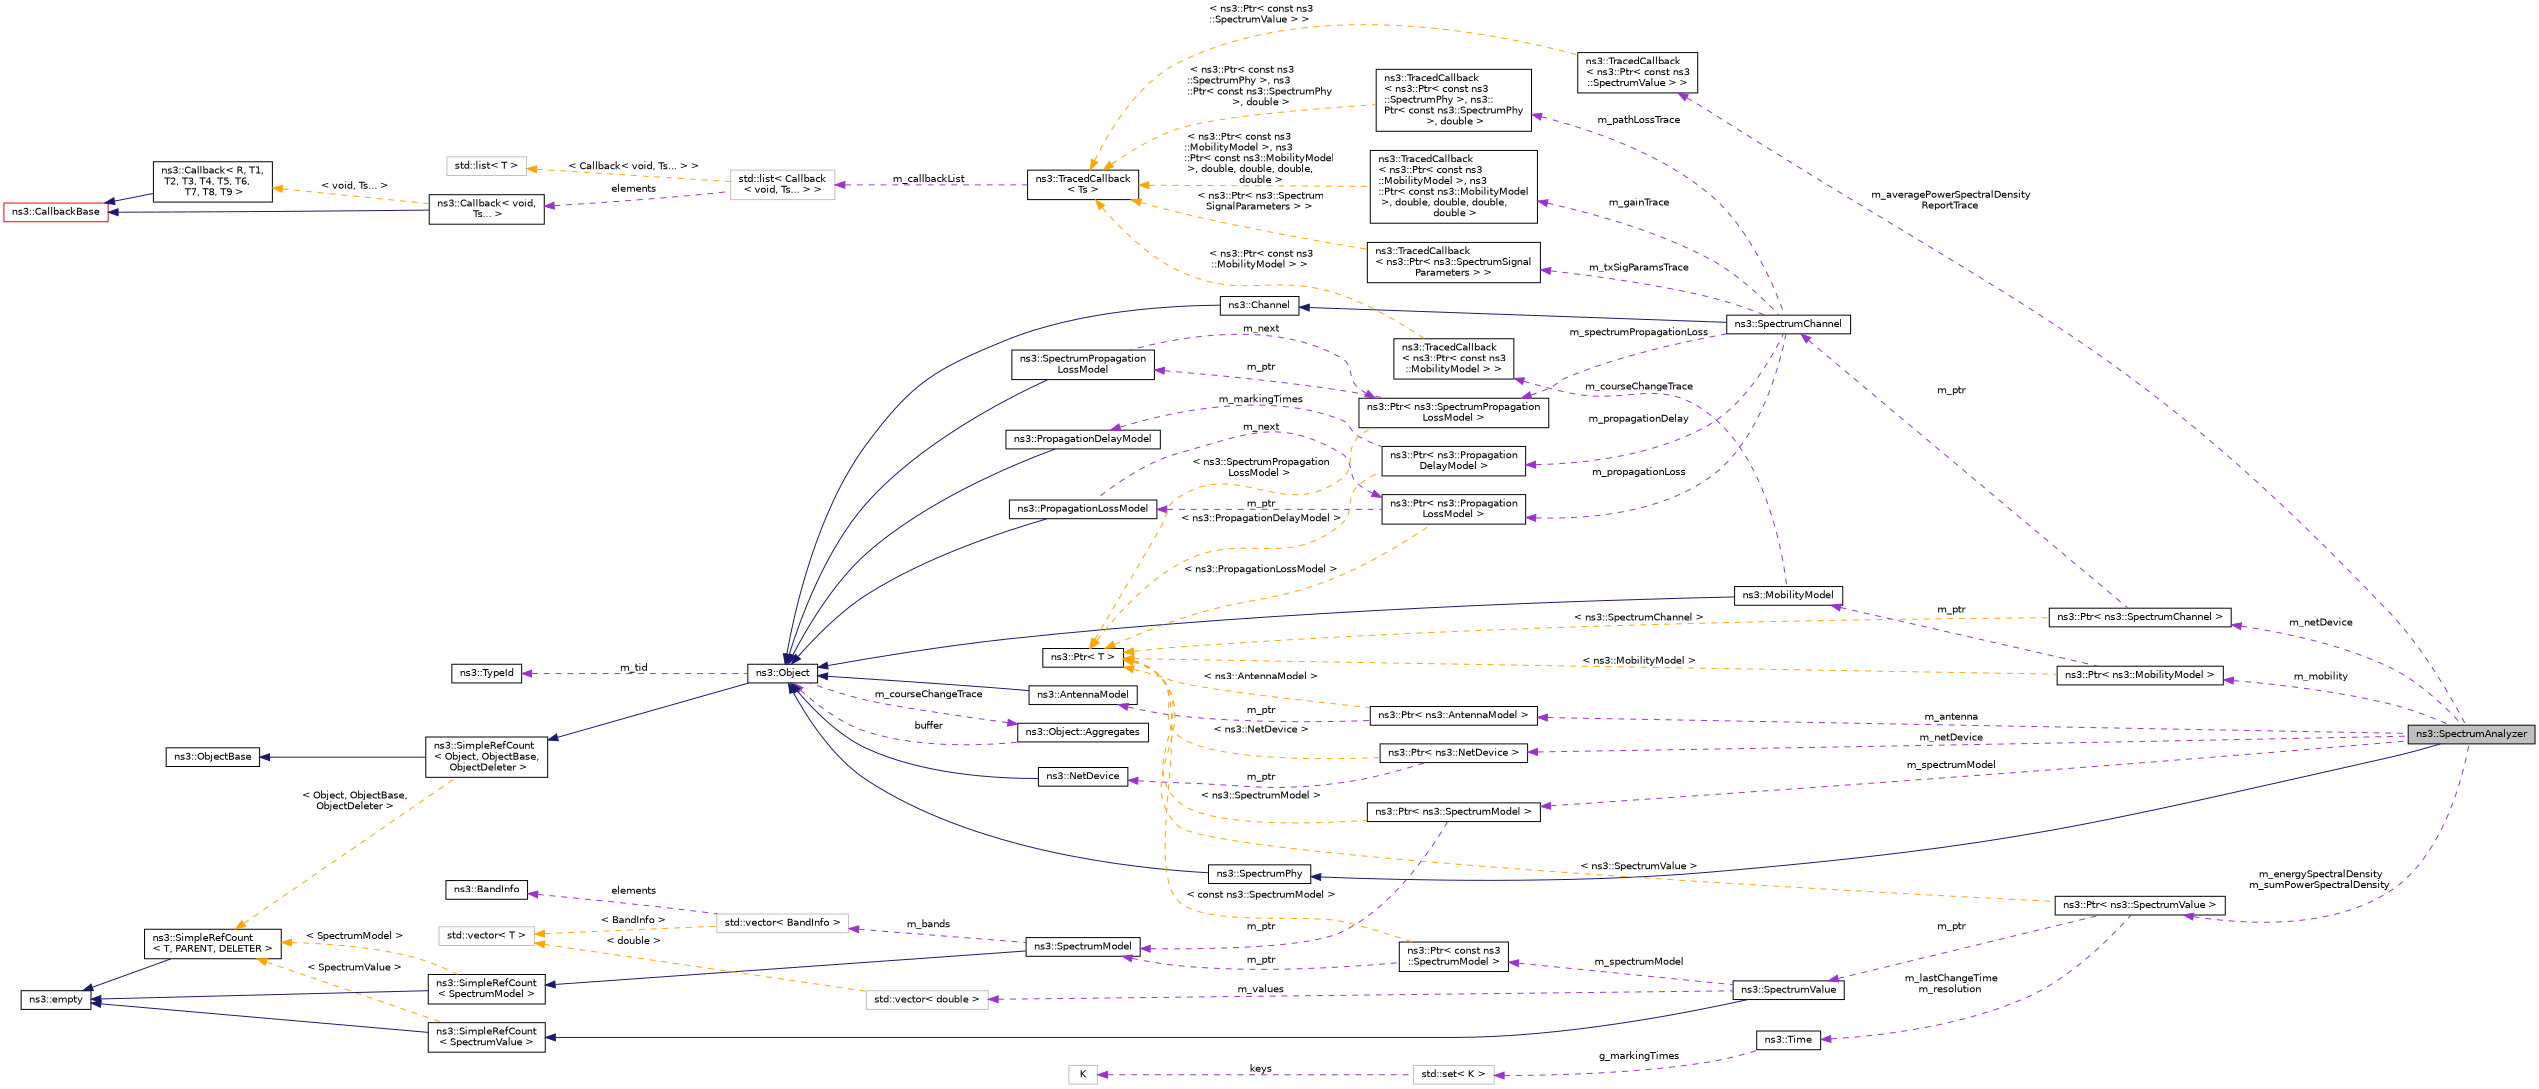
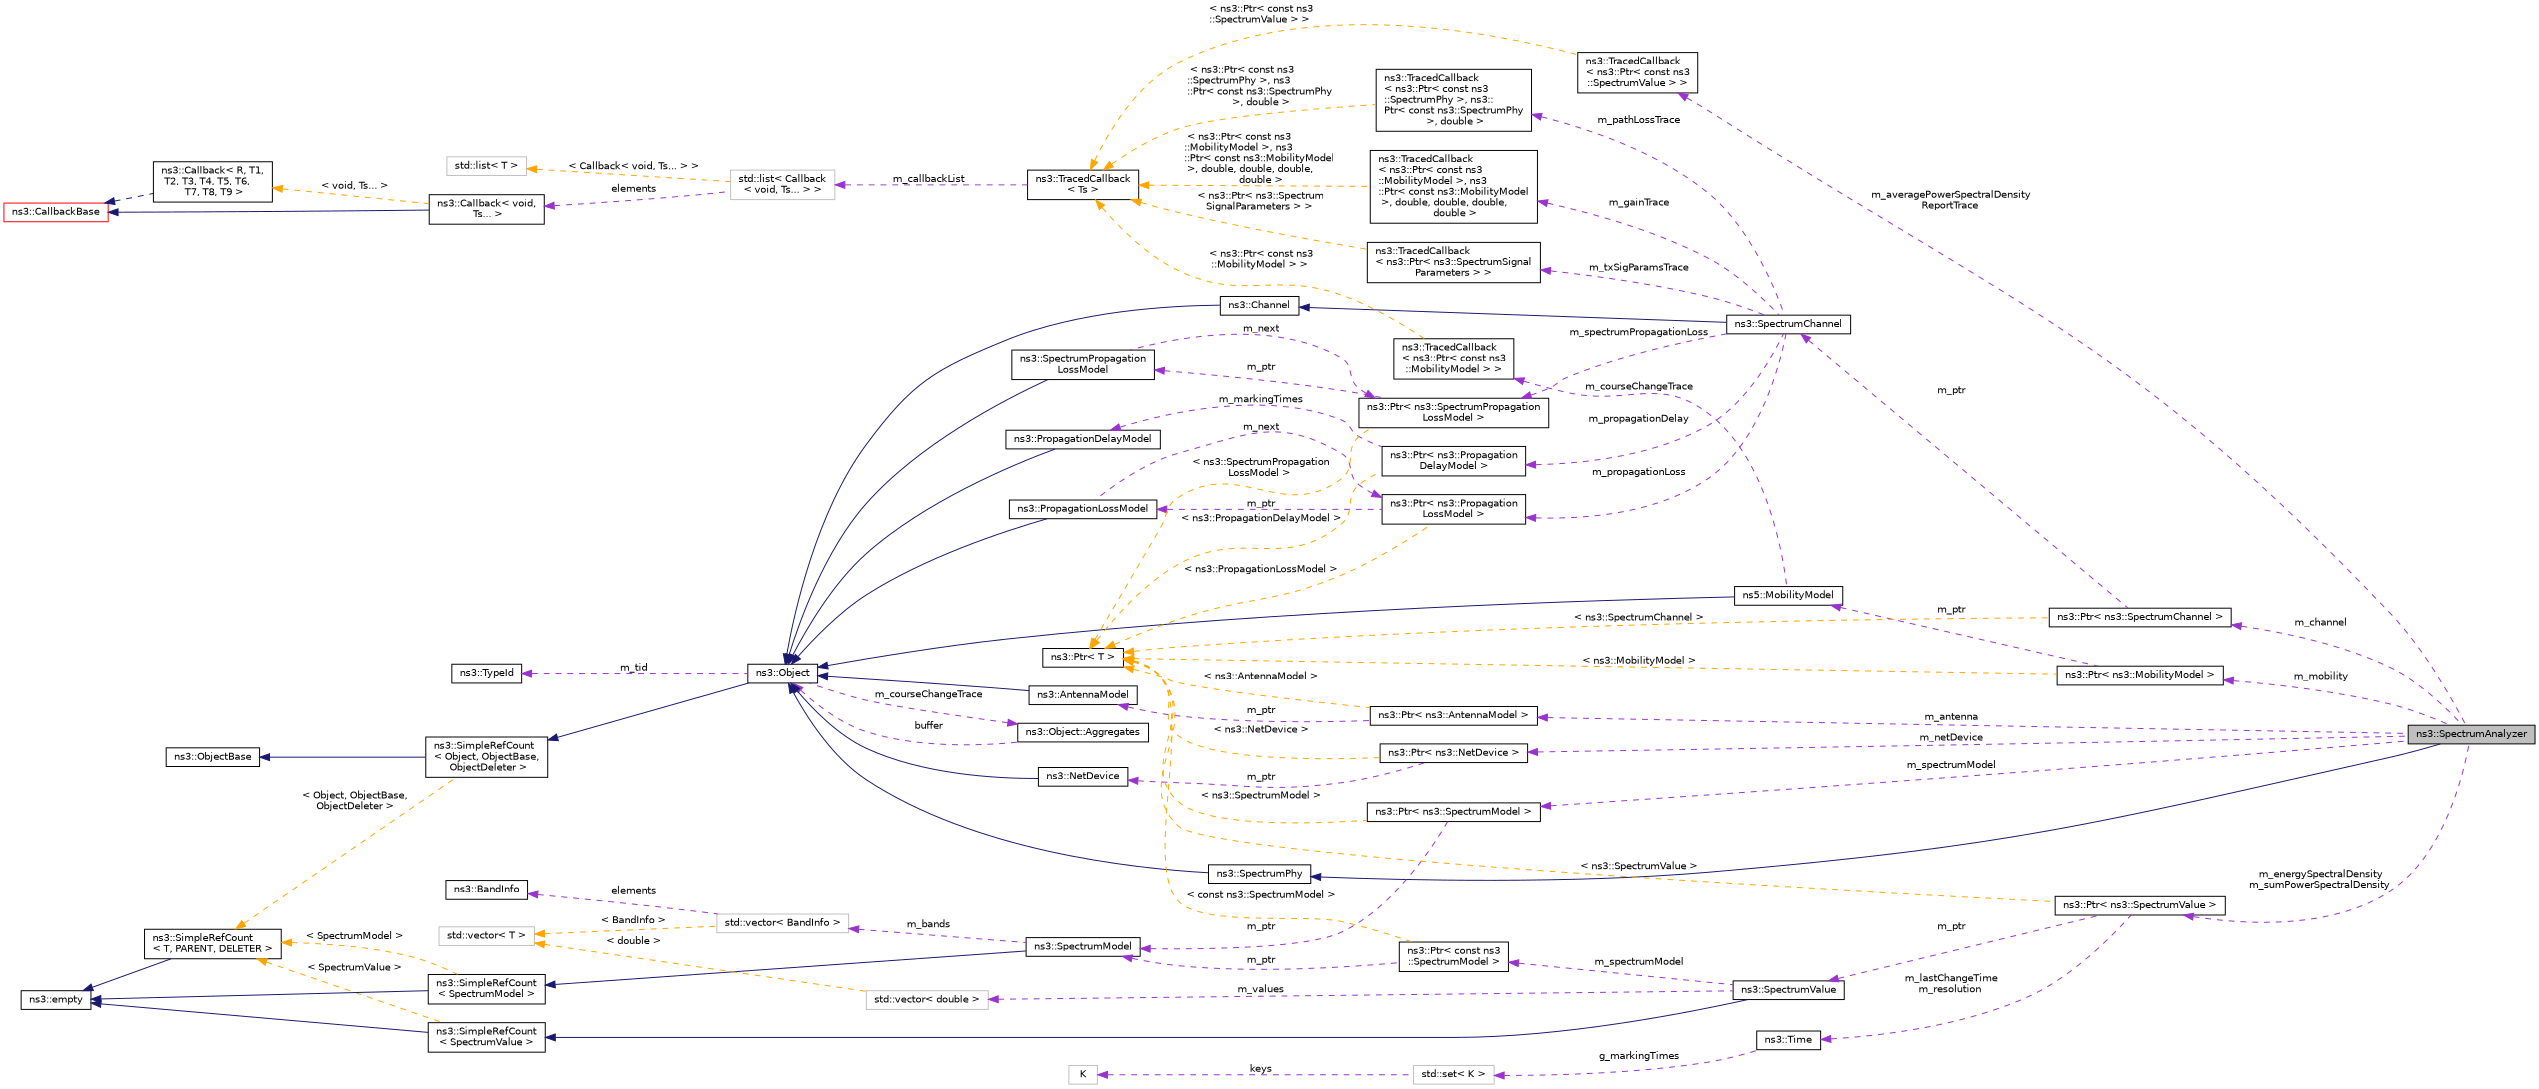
(134, 197) -> (134, 197)
(1789, 596) -> (1789, 596)
(2320, 623) -> (2320, 623)
